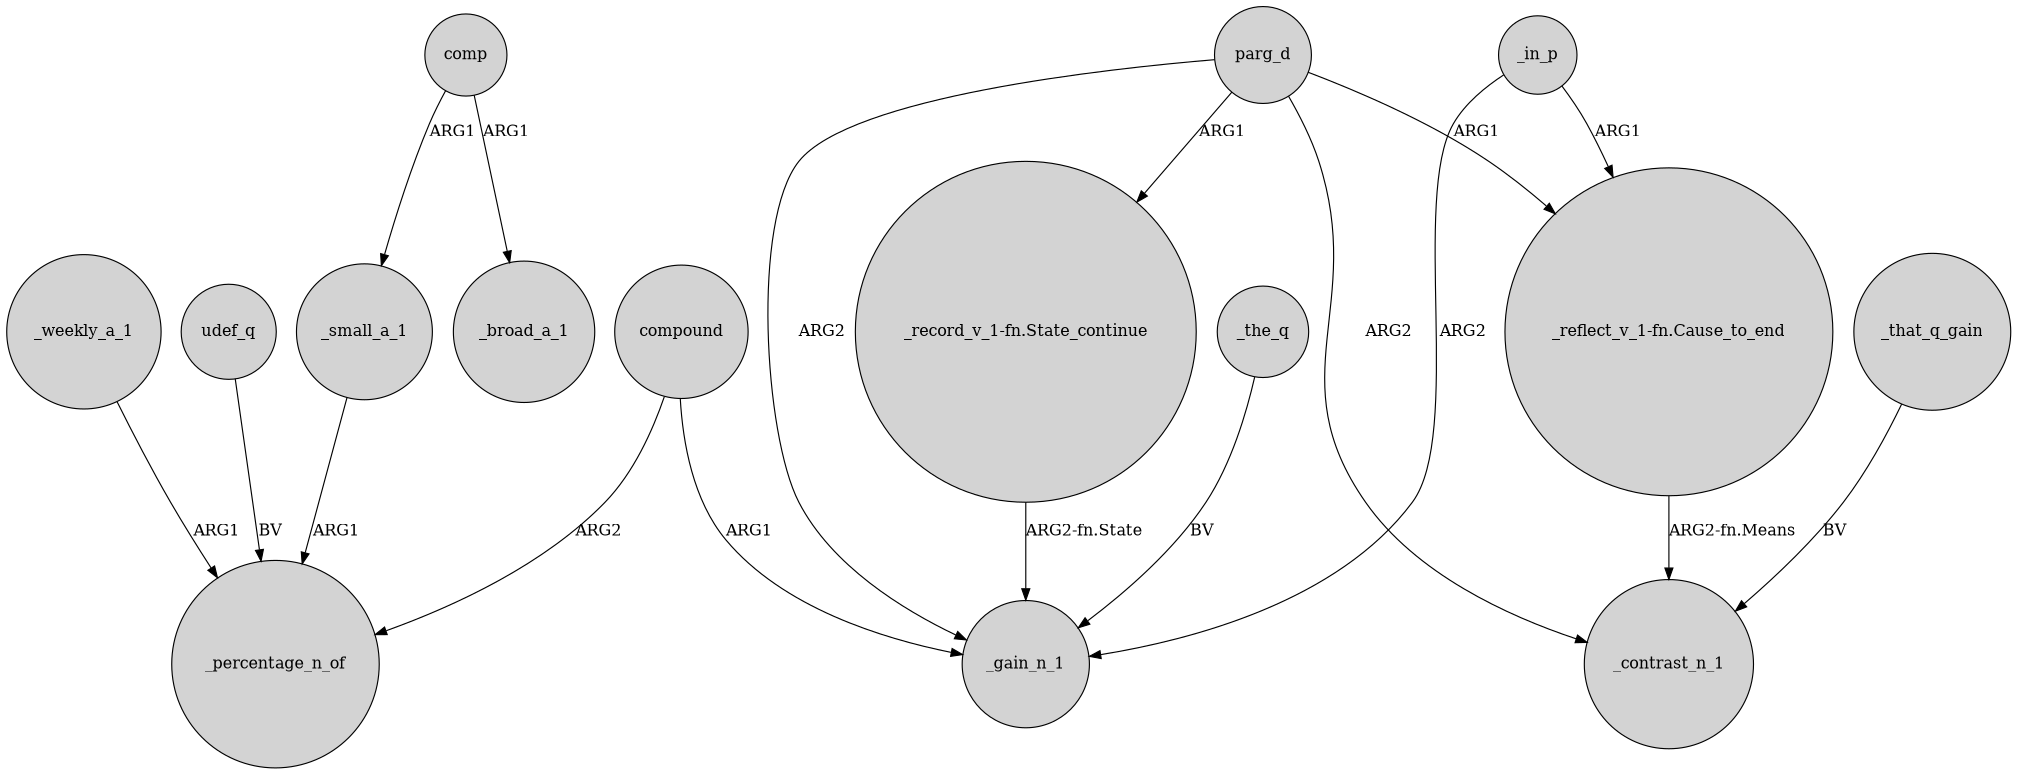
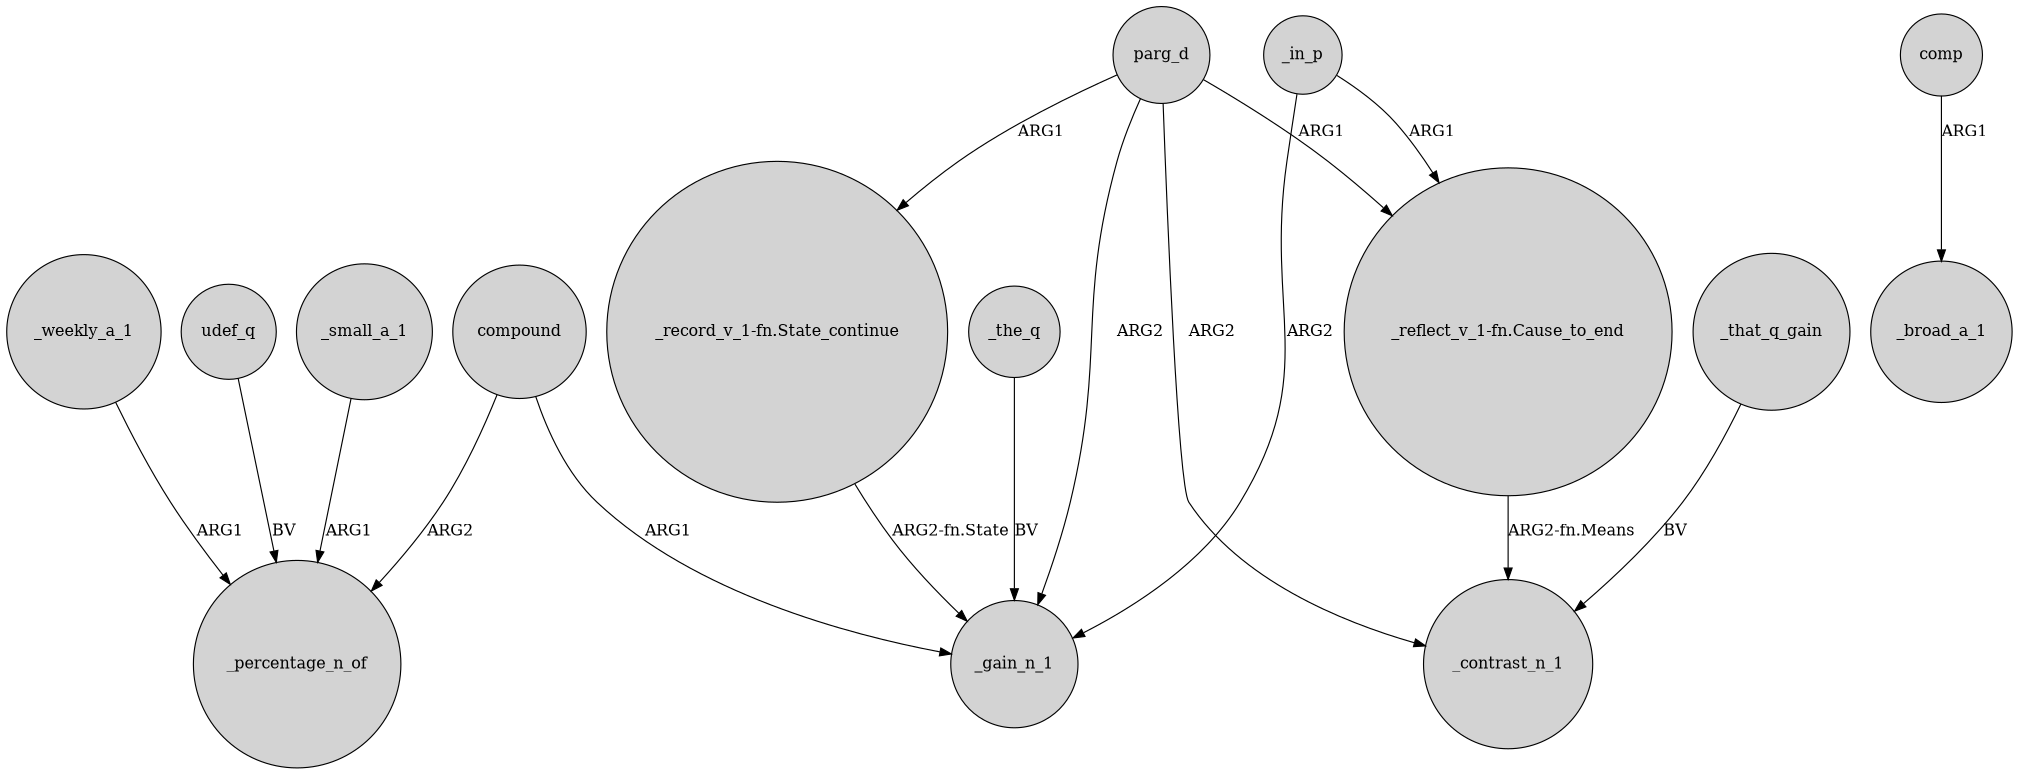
(411, 171) -> none
